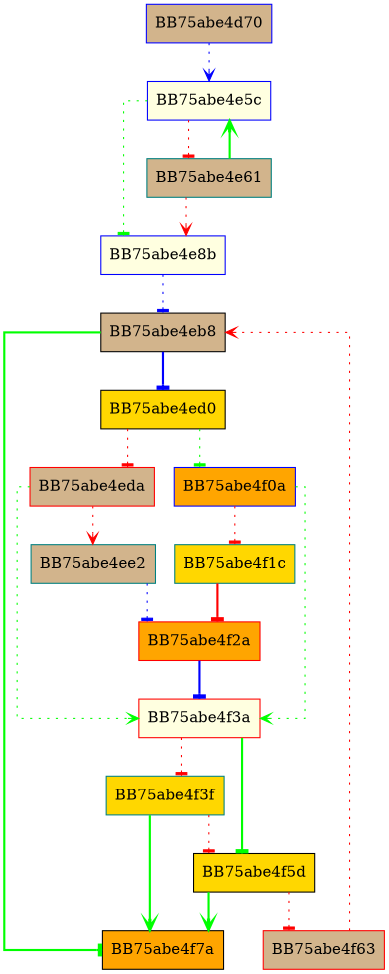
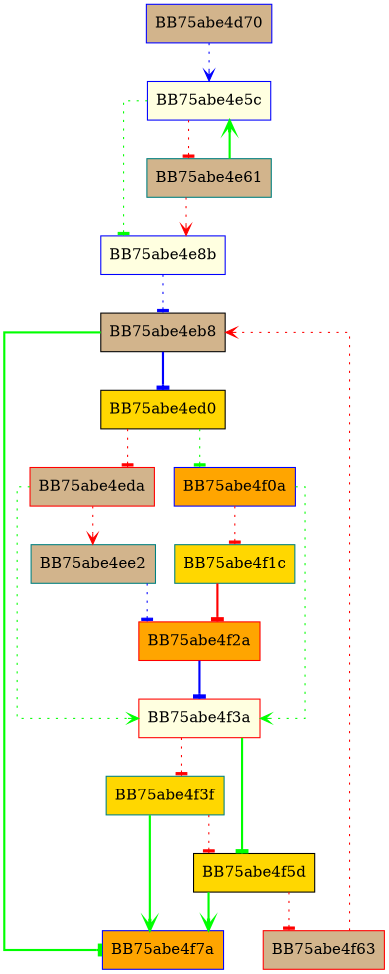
(163, 950) -> (163, 950)
